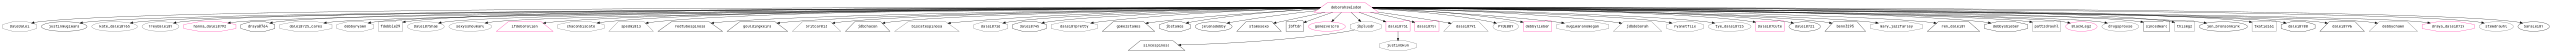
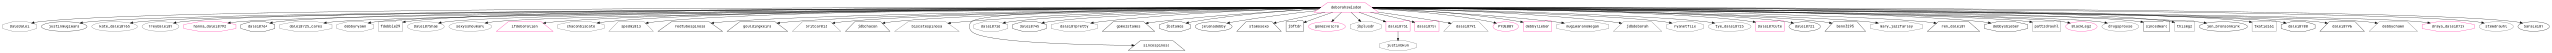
(258, 27) -> (258, 27)
(1506, 27) -> (1506, 27)
(1268, 40) -> (970, 24)
